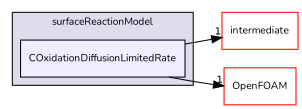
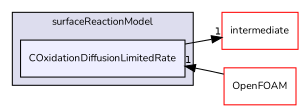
(200, 83) -> (210, 71)
